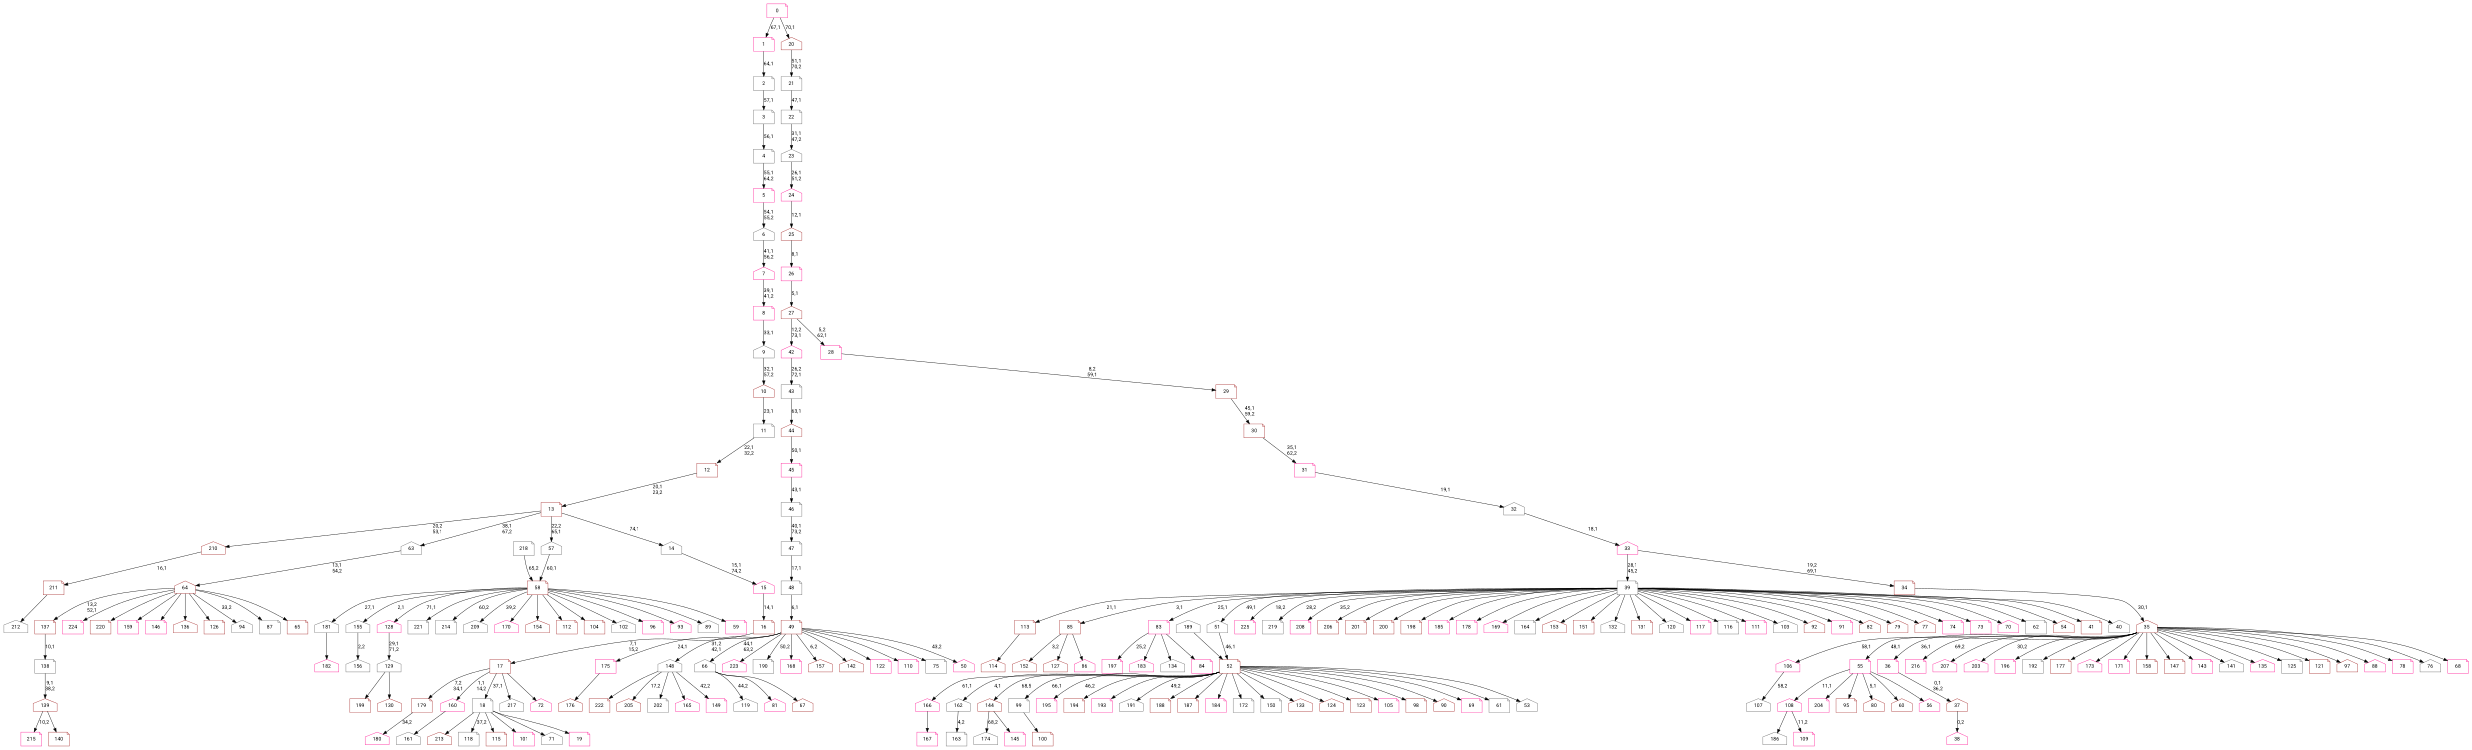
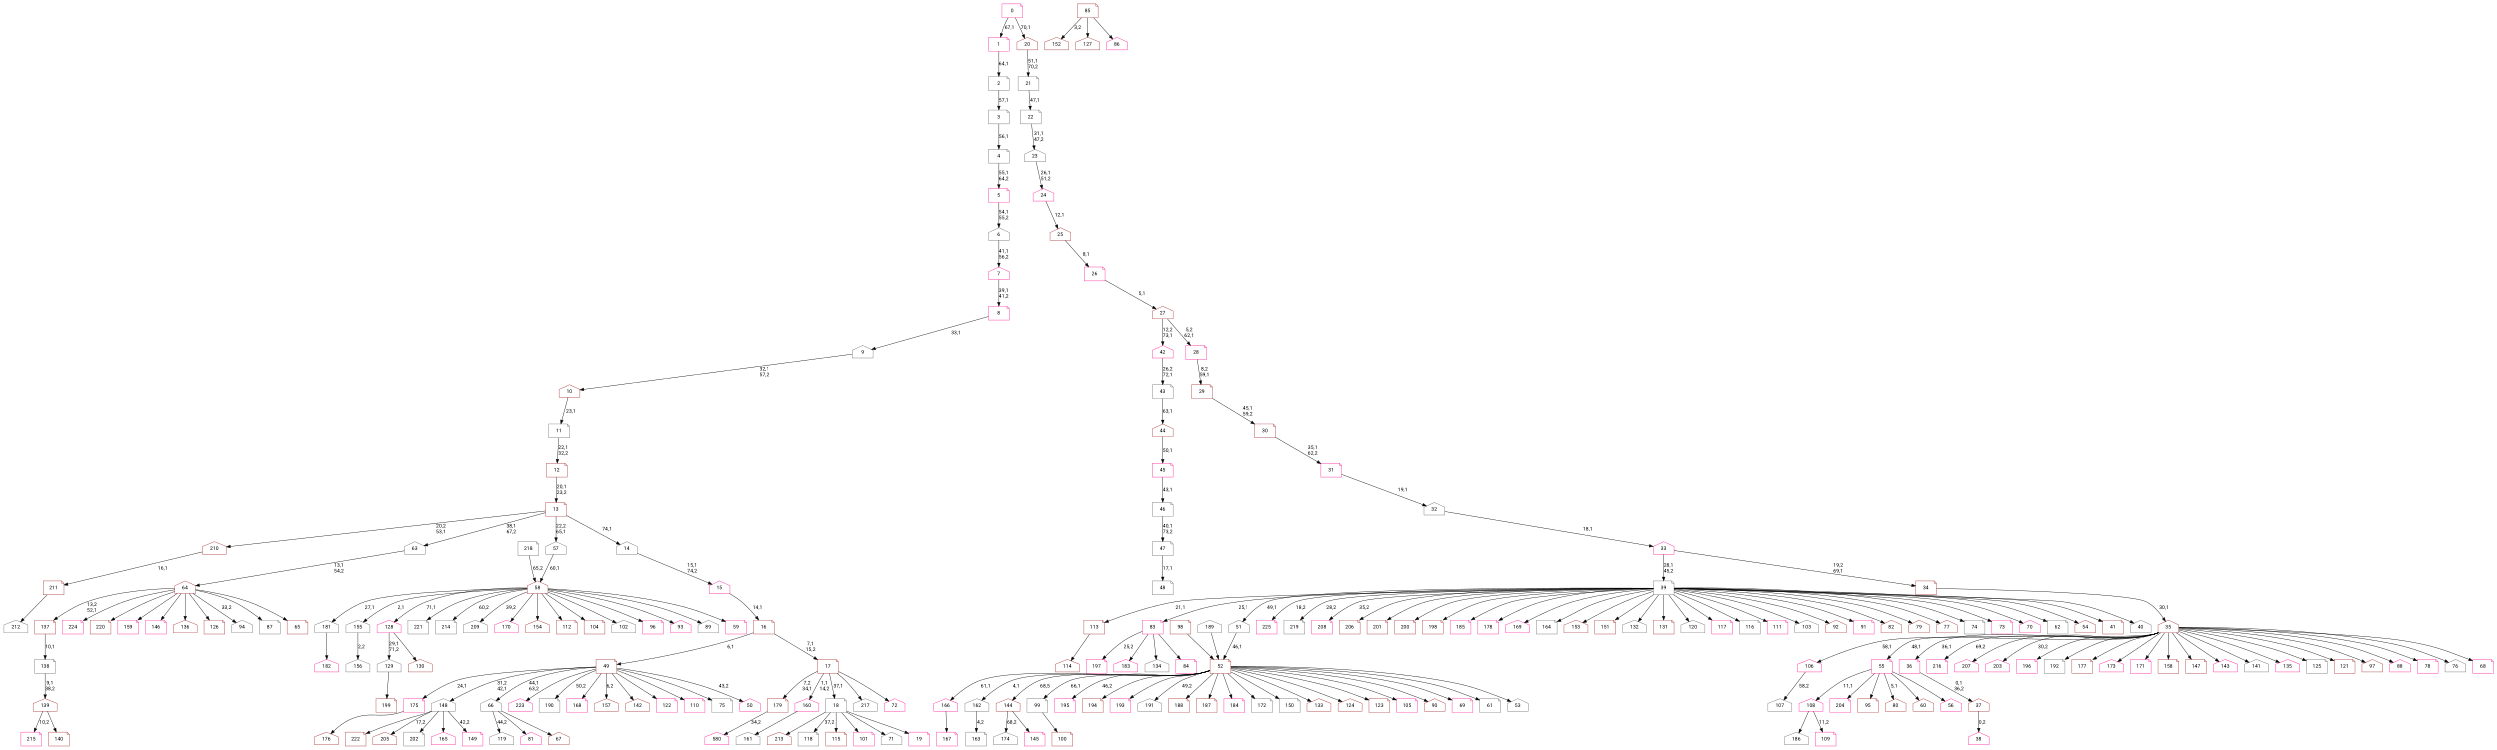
(538, 588) -> (538, 588)
(1216, 598) -> none
(791, 606) -> (688, 651)
(1953, 627) -> (1975, 627)
(2202, 666) -> (2225, 666)
(1322, 677) -> (1199, 645)
(389, 683) -> (404, 645)
(377, 739) -> (717, 739)
